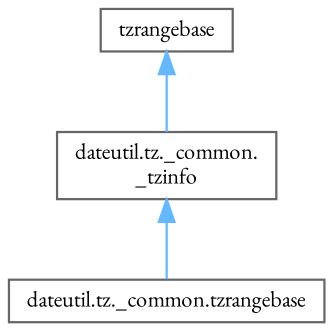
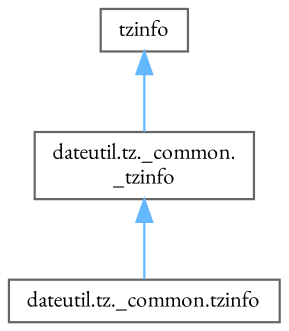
(167, 30) -> (144, 30)
(167, 301) -> (144, 301)
